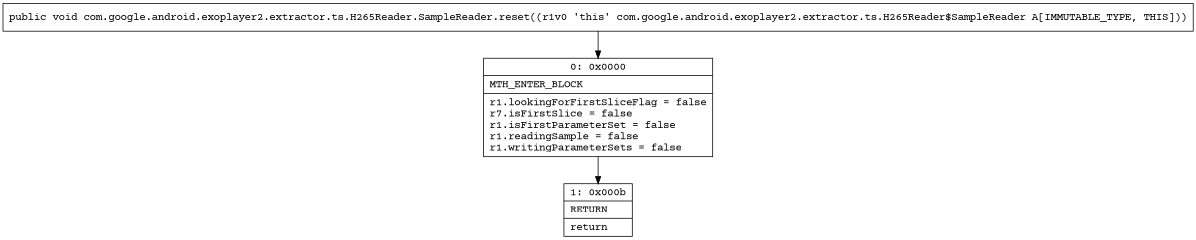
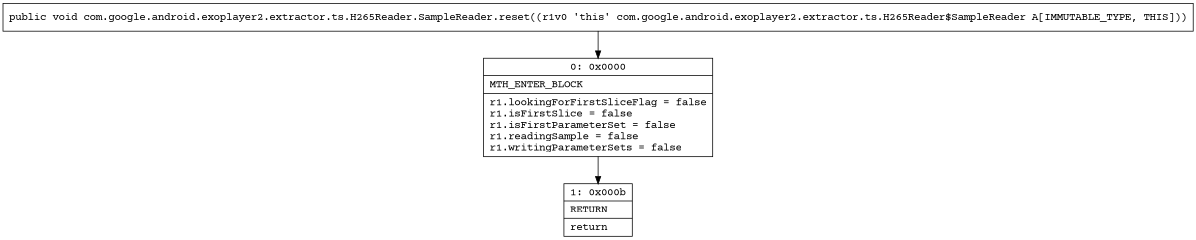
(561, 113) -> (561, 113)
